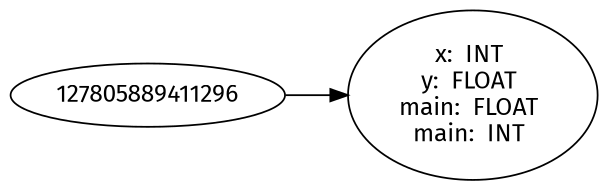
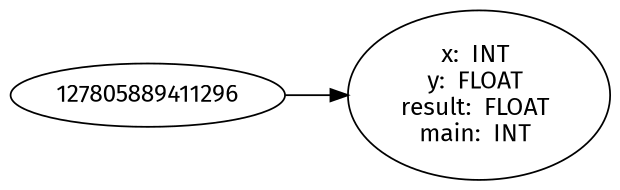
(473, 95) -> (479, 95)
